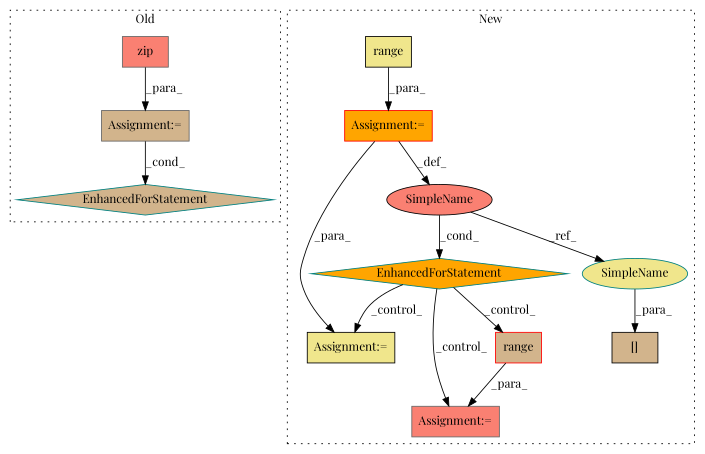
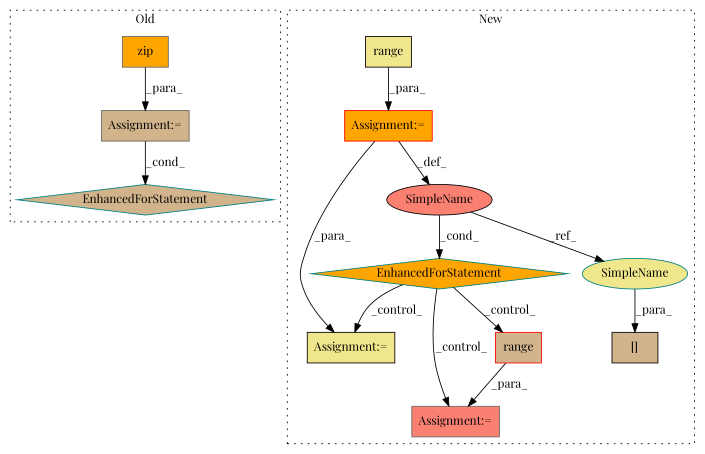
(145, 52) -> (145, 52)
